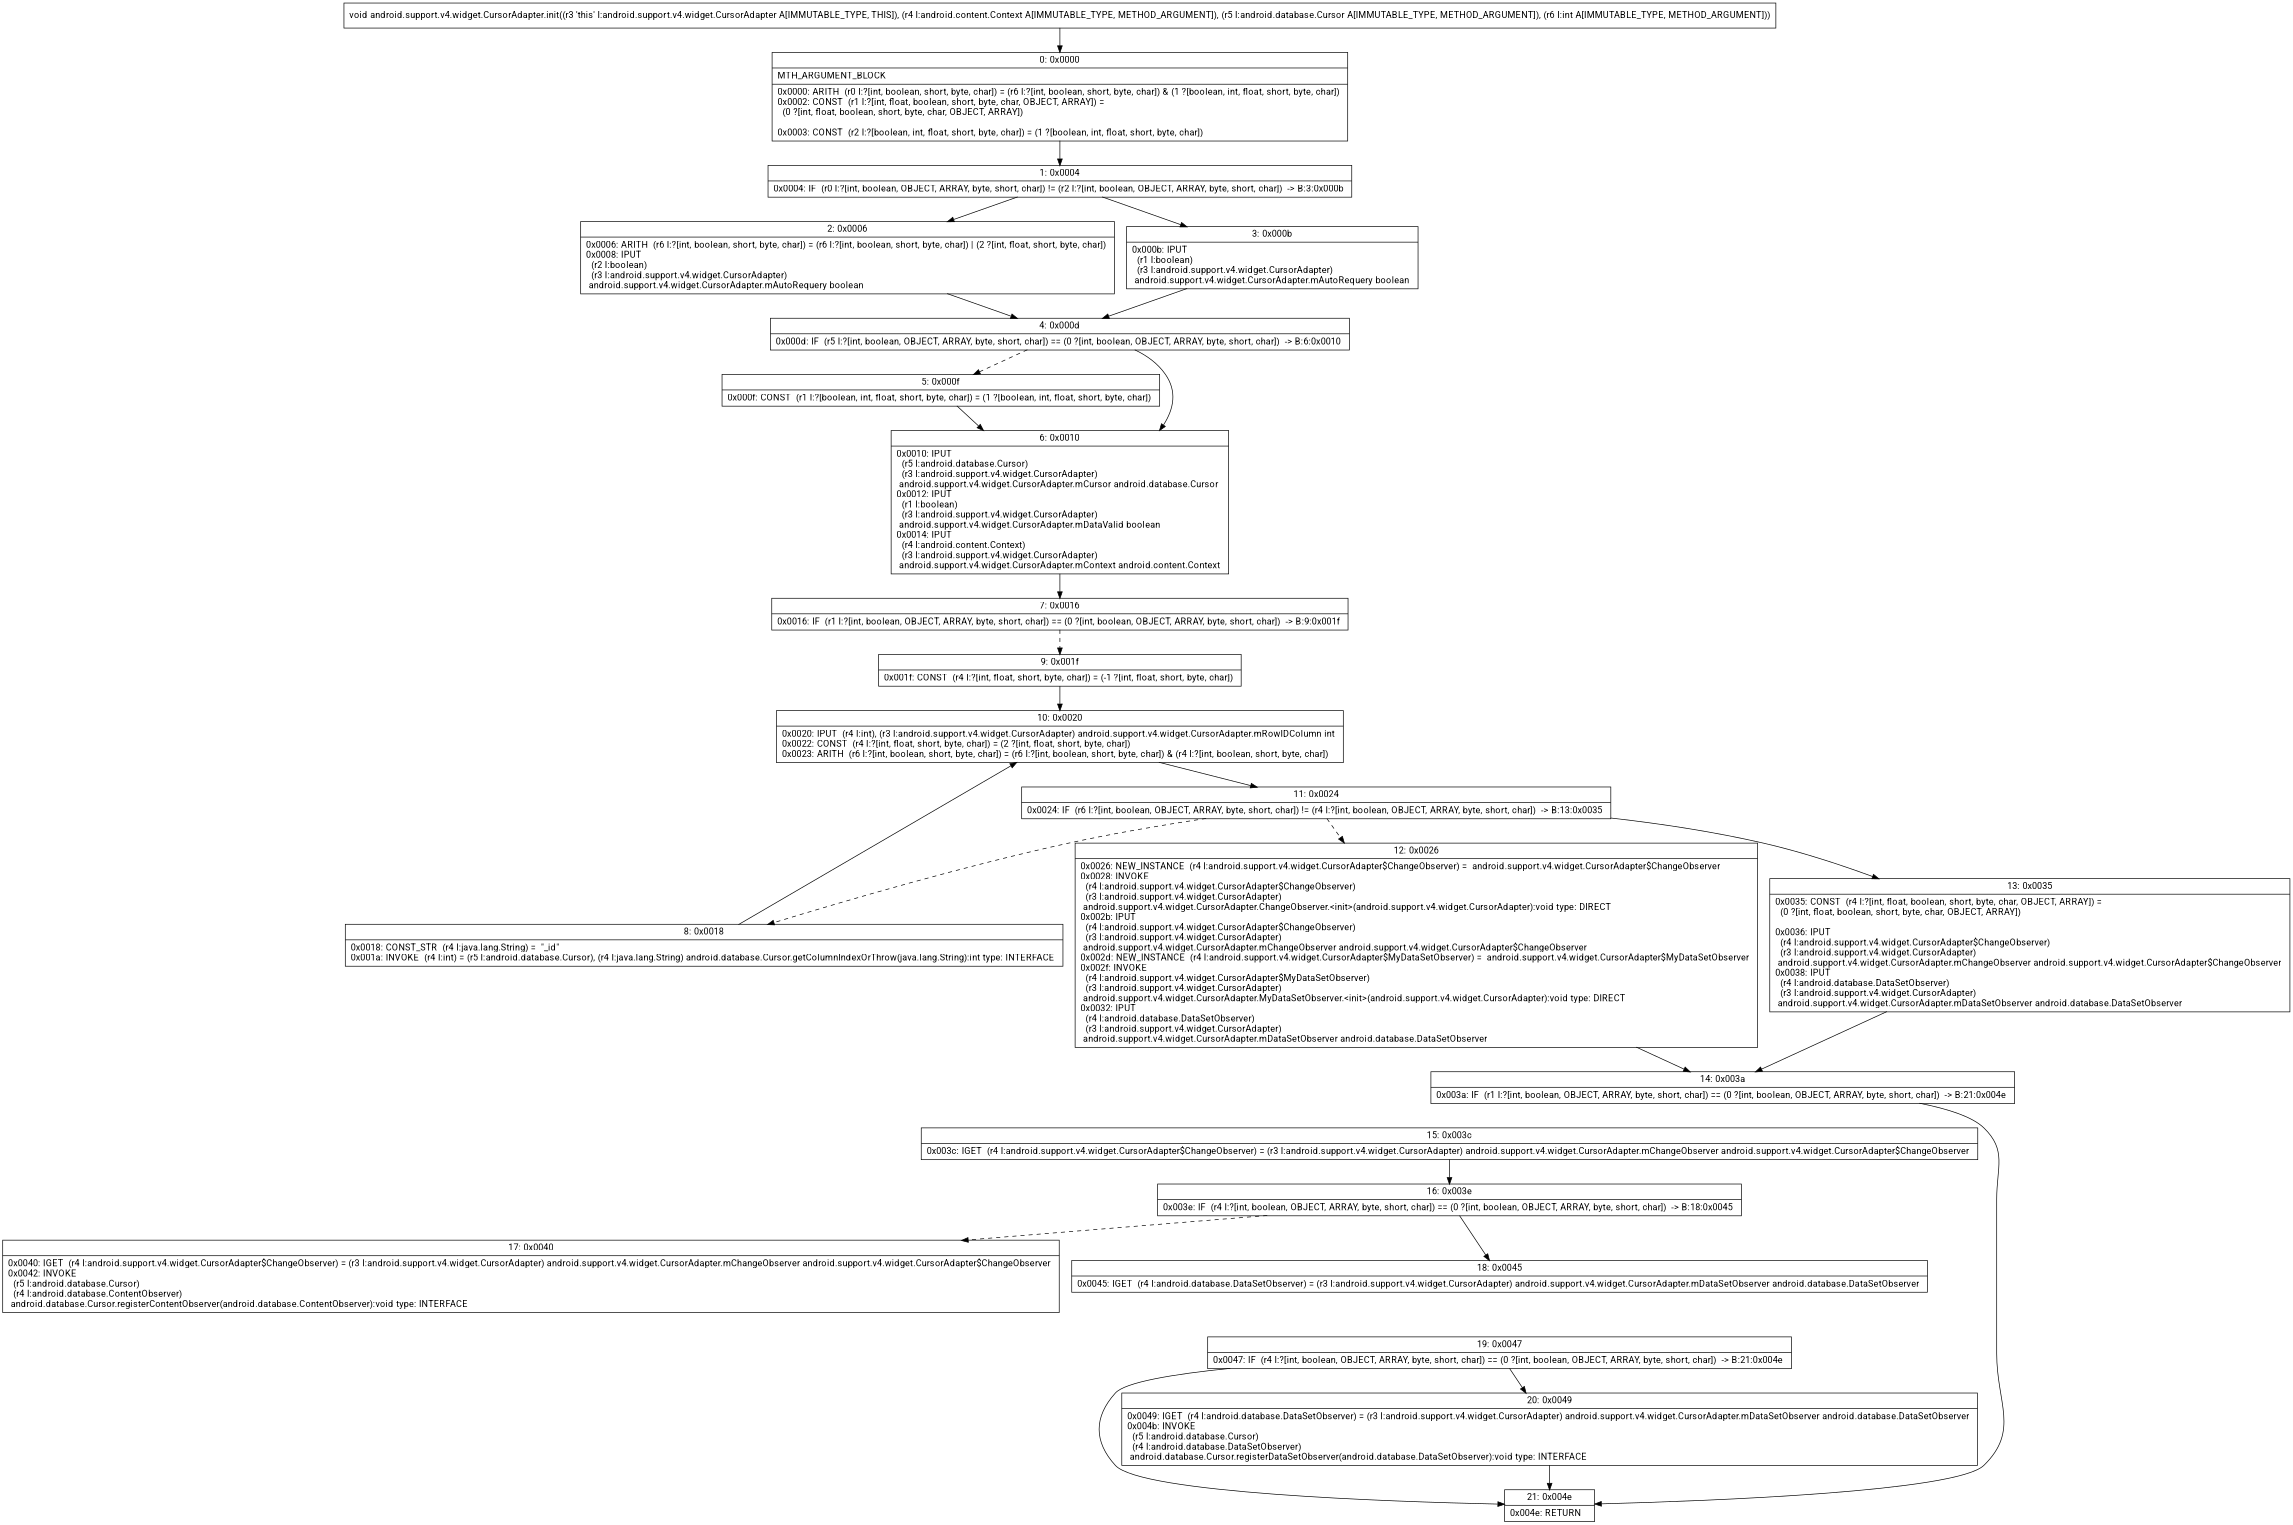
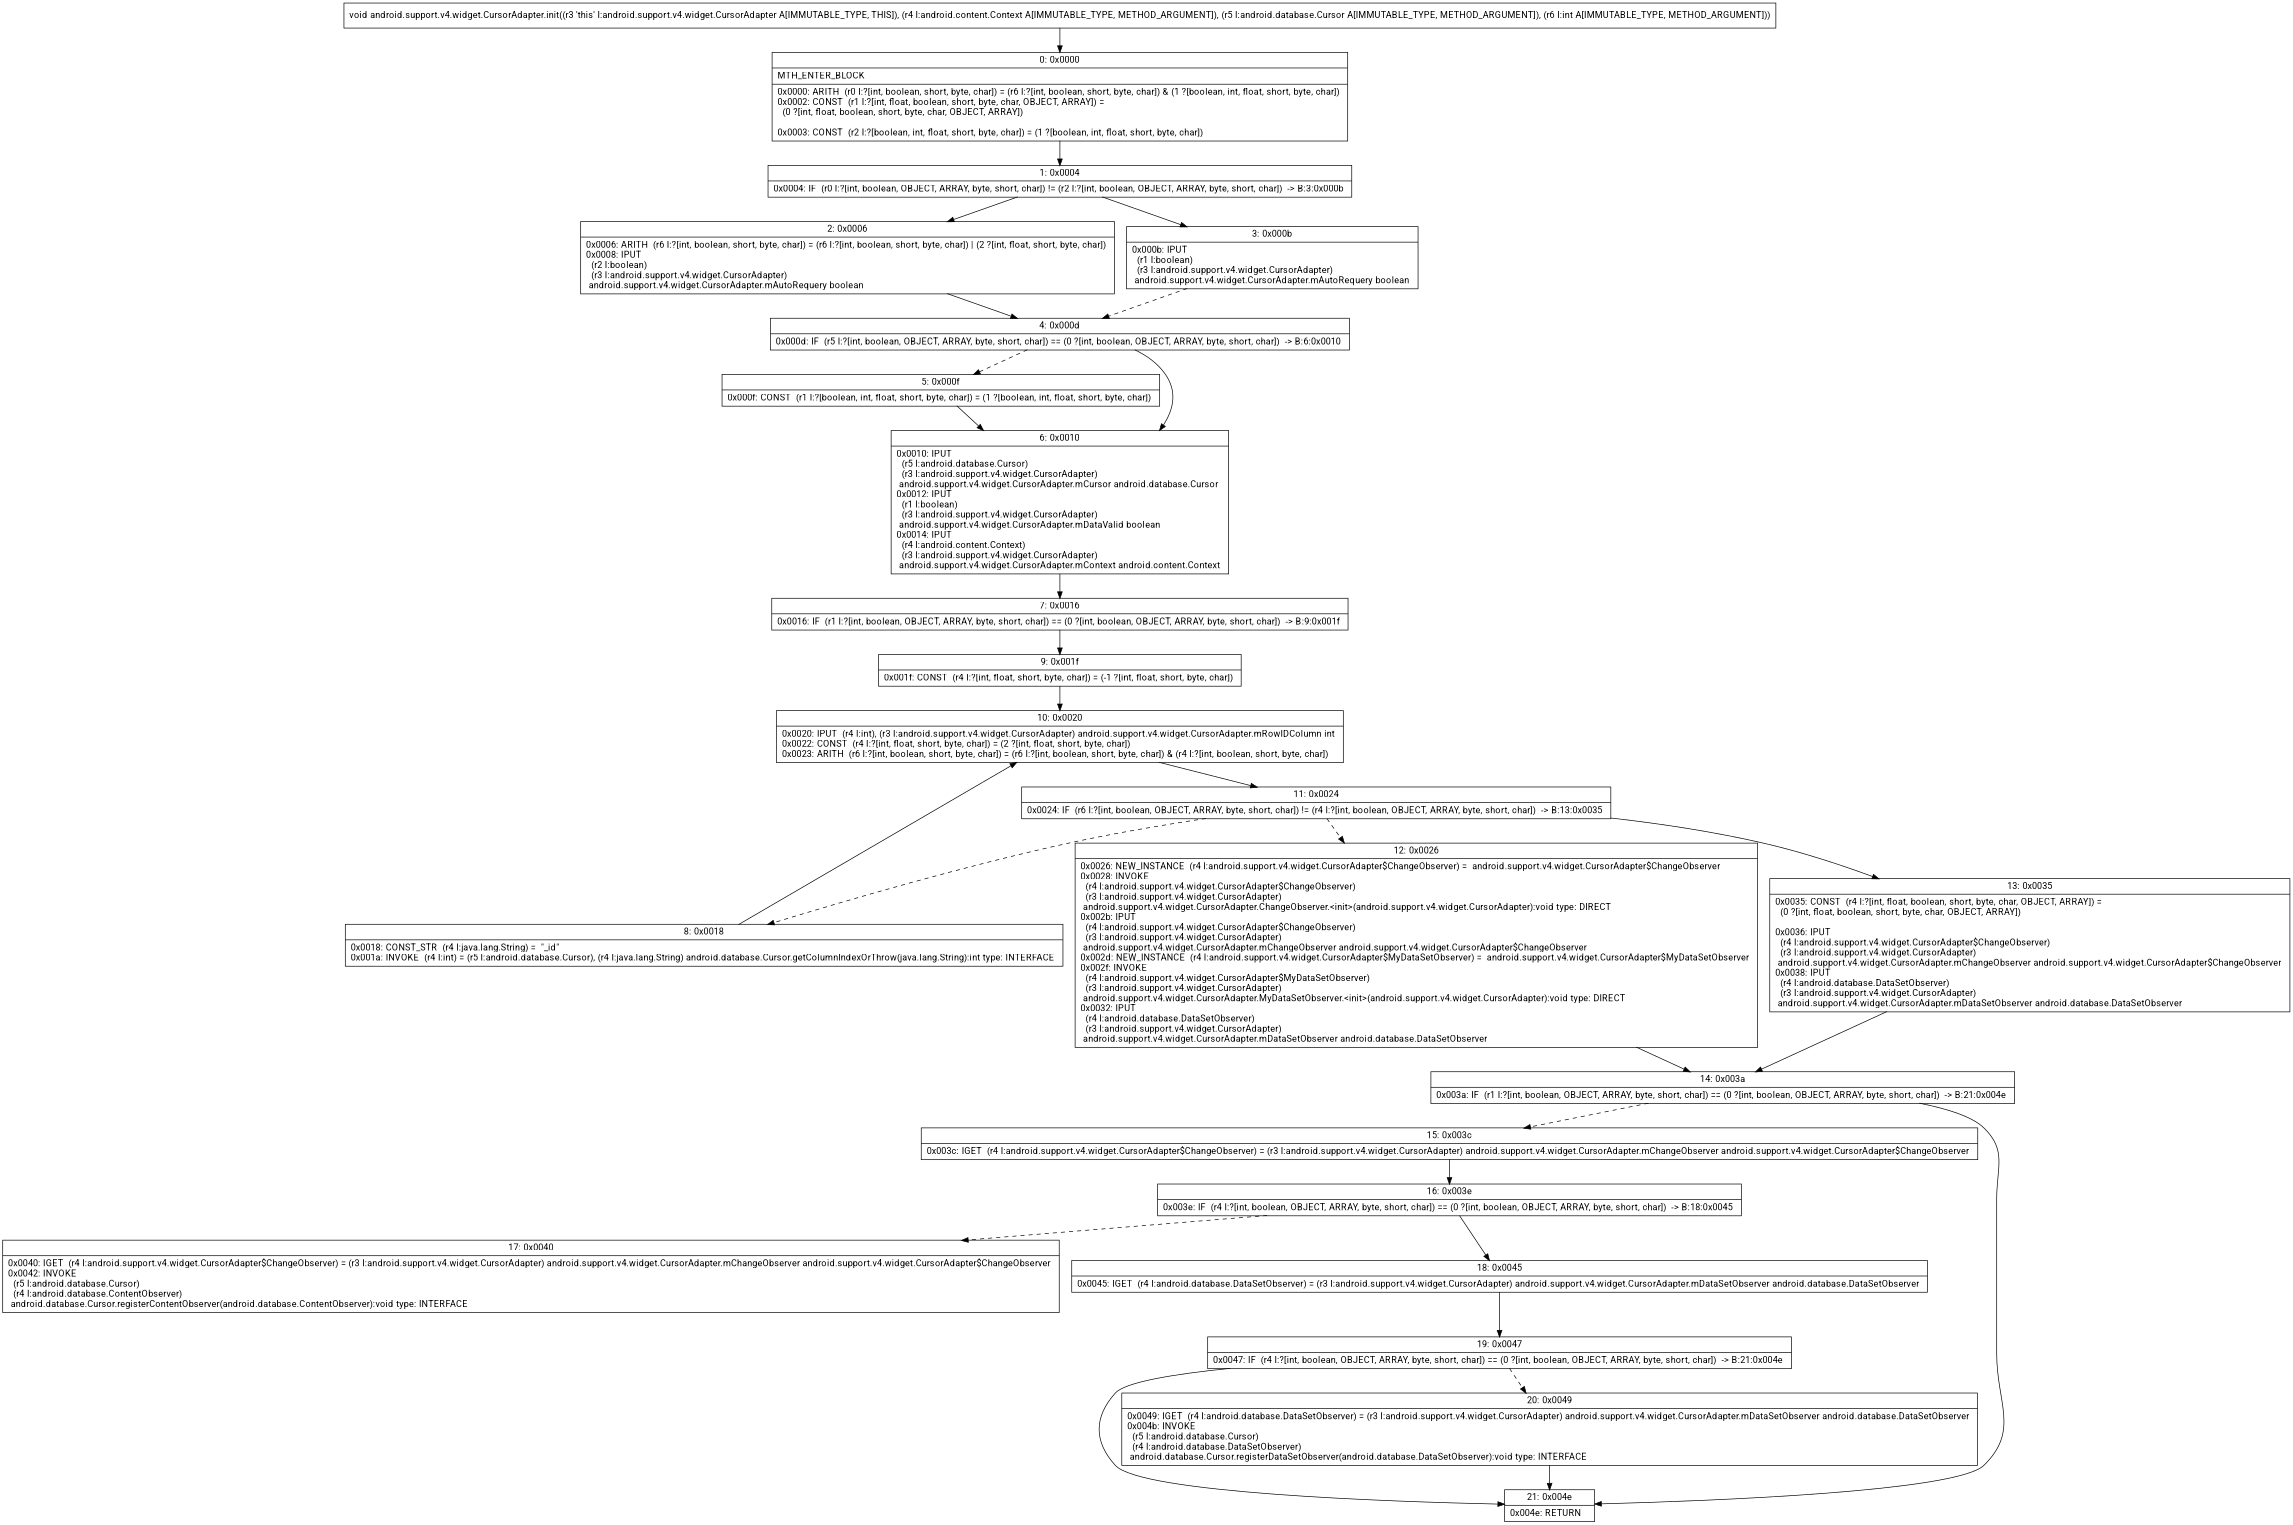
(832, 76) -> (821, 76)
(1148, 302) -> (1148, 302)
(1060, 639) -> (1060, 639)
none -> (1589, 1115)
none -> (1500, 1311)
(1516, 1378) -> (1516, 1378)
